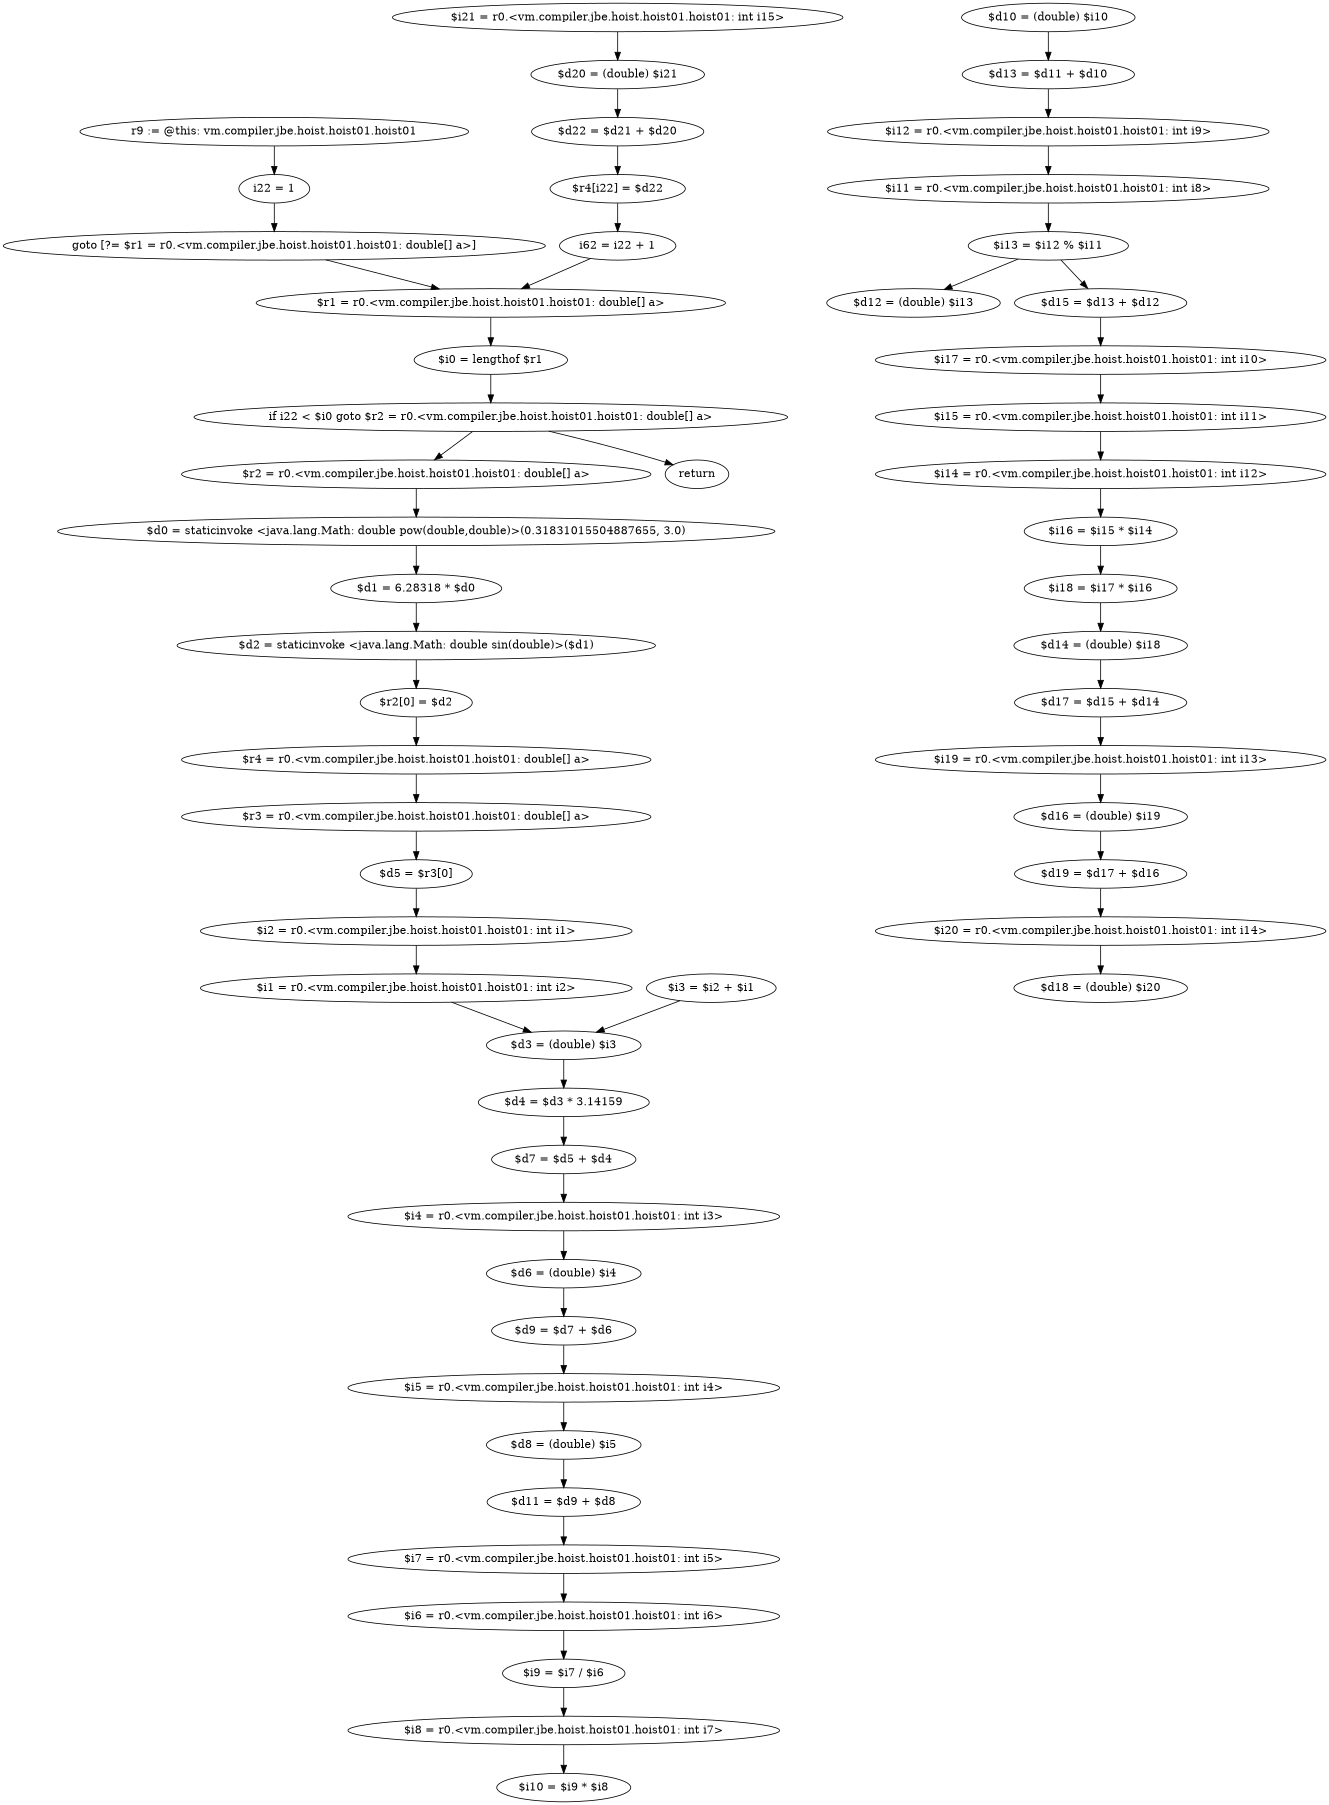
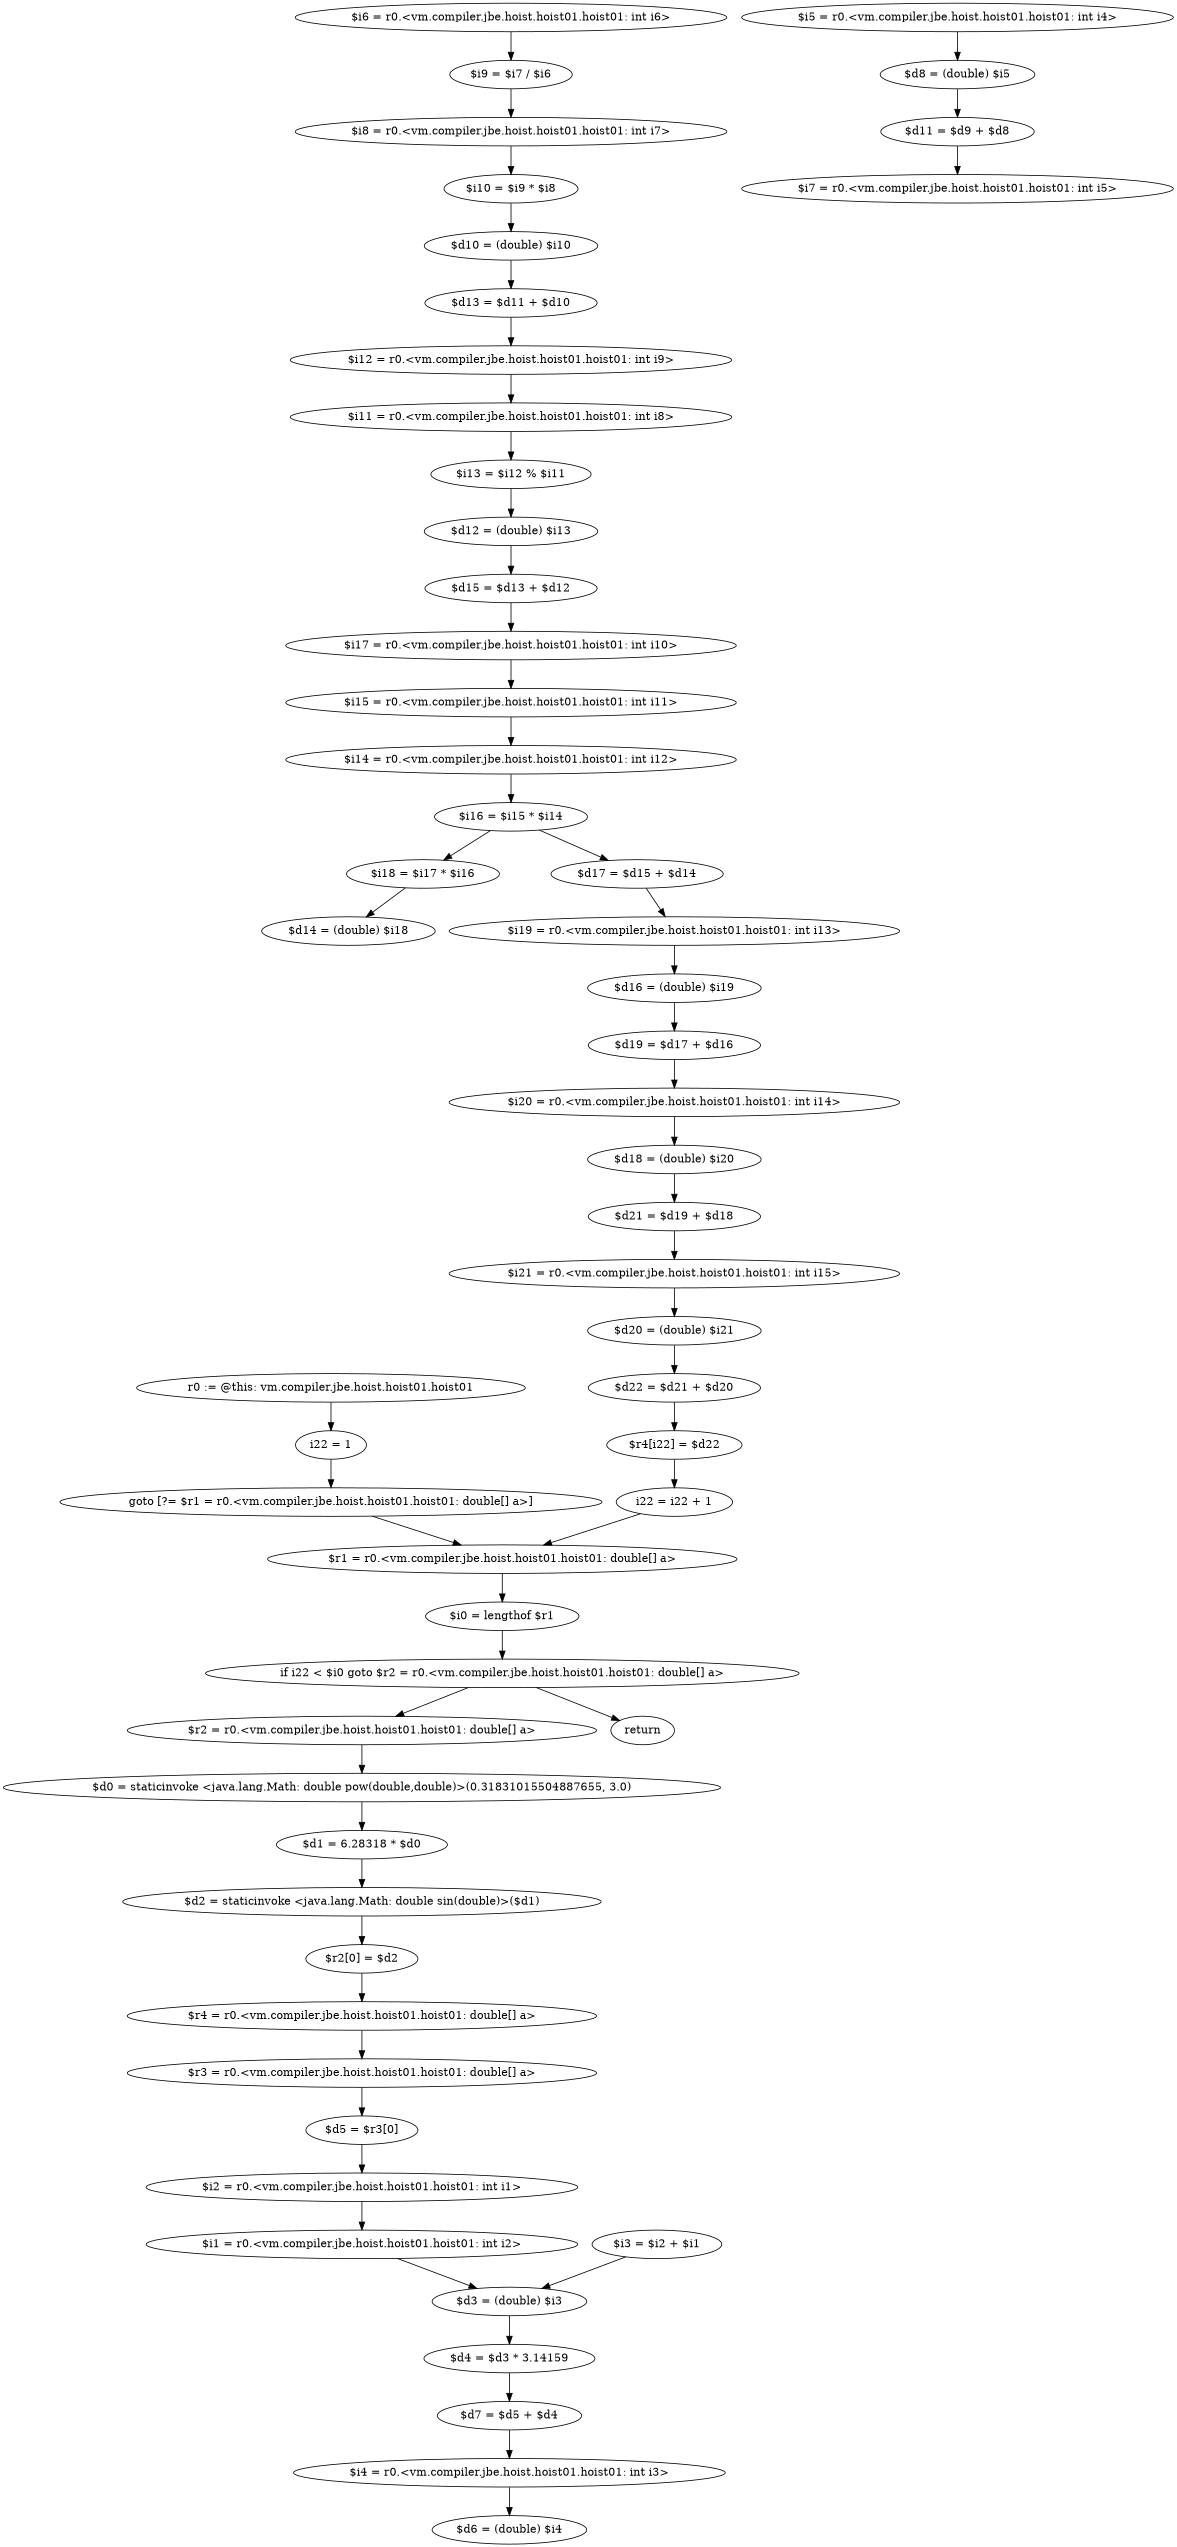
(274, 132) -> (331, 1388)
none -> (511, 213)
(618, 246) -> (674, 1502)
(1072, 271) -> (511, 556)
(1101, 670) -> (570, 844)
none -> (674, 1217)
(564, 1331) -> none
(564, 1584) -> none
